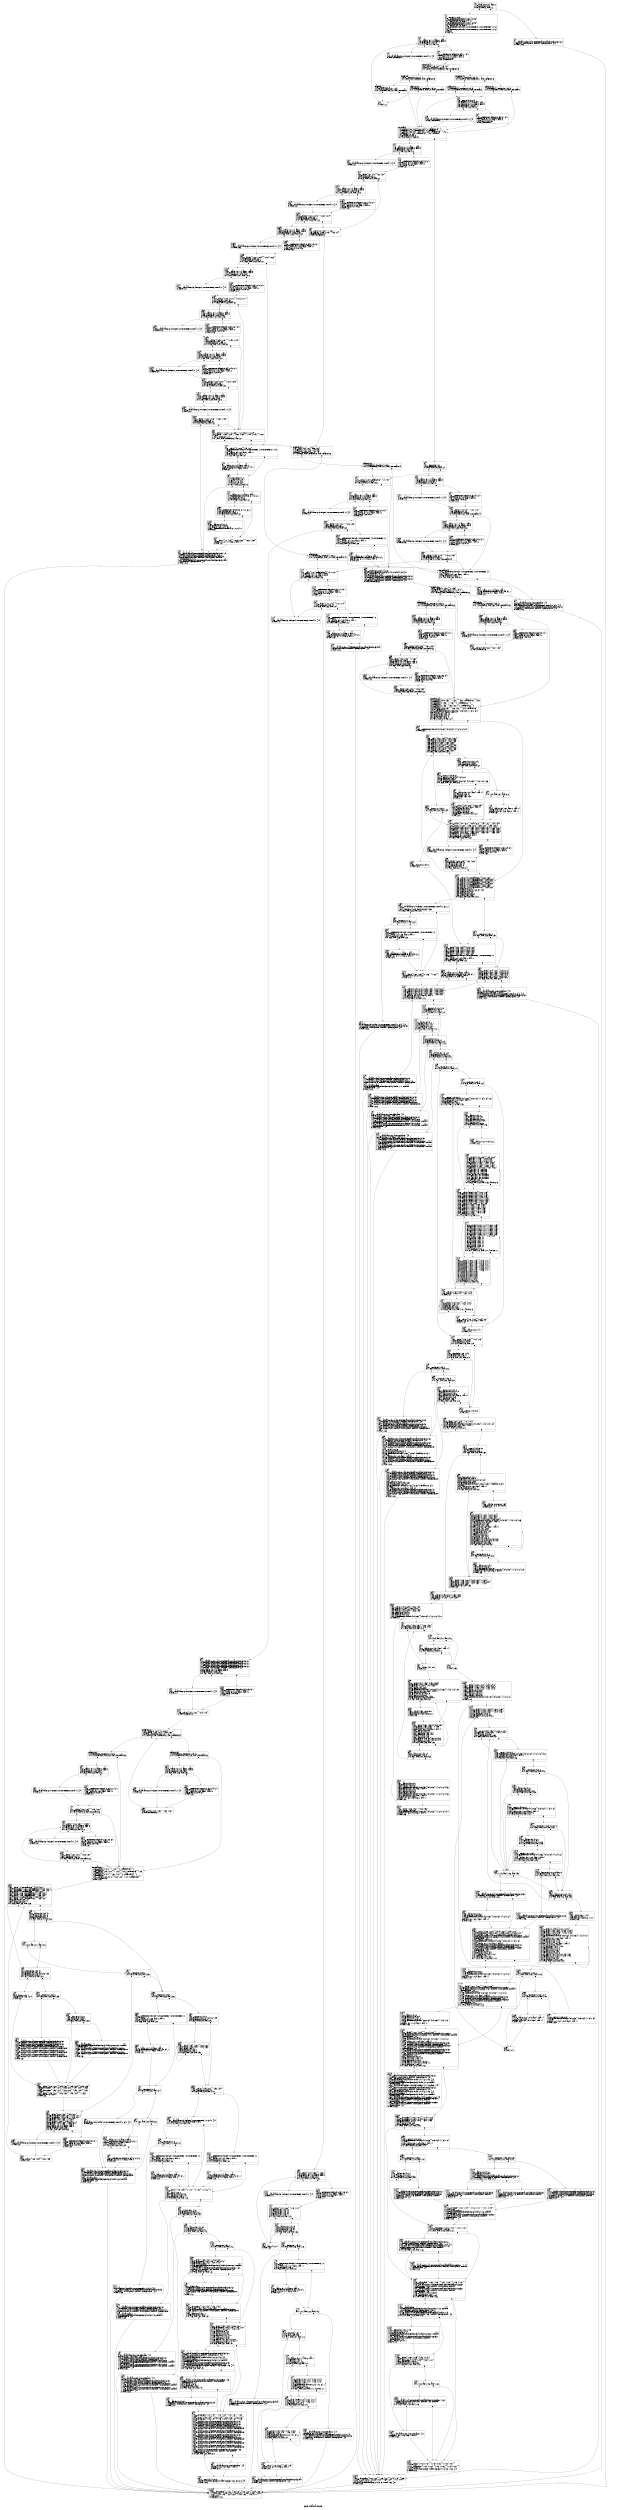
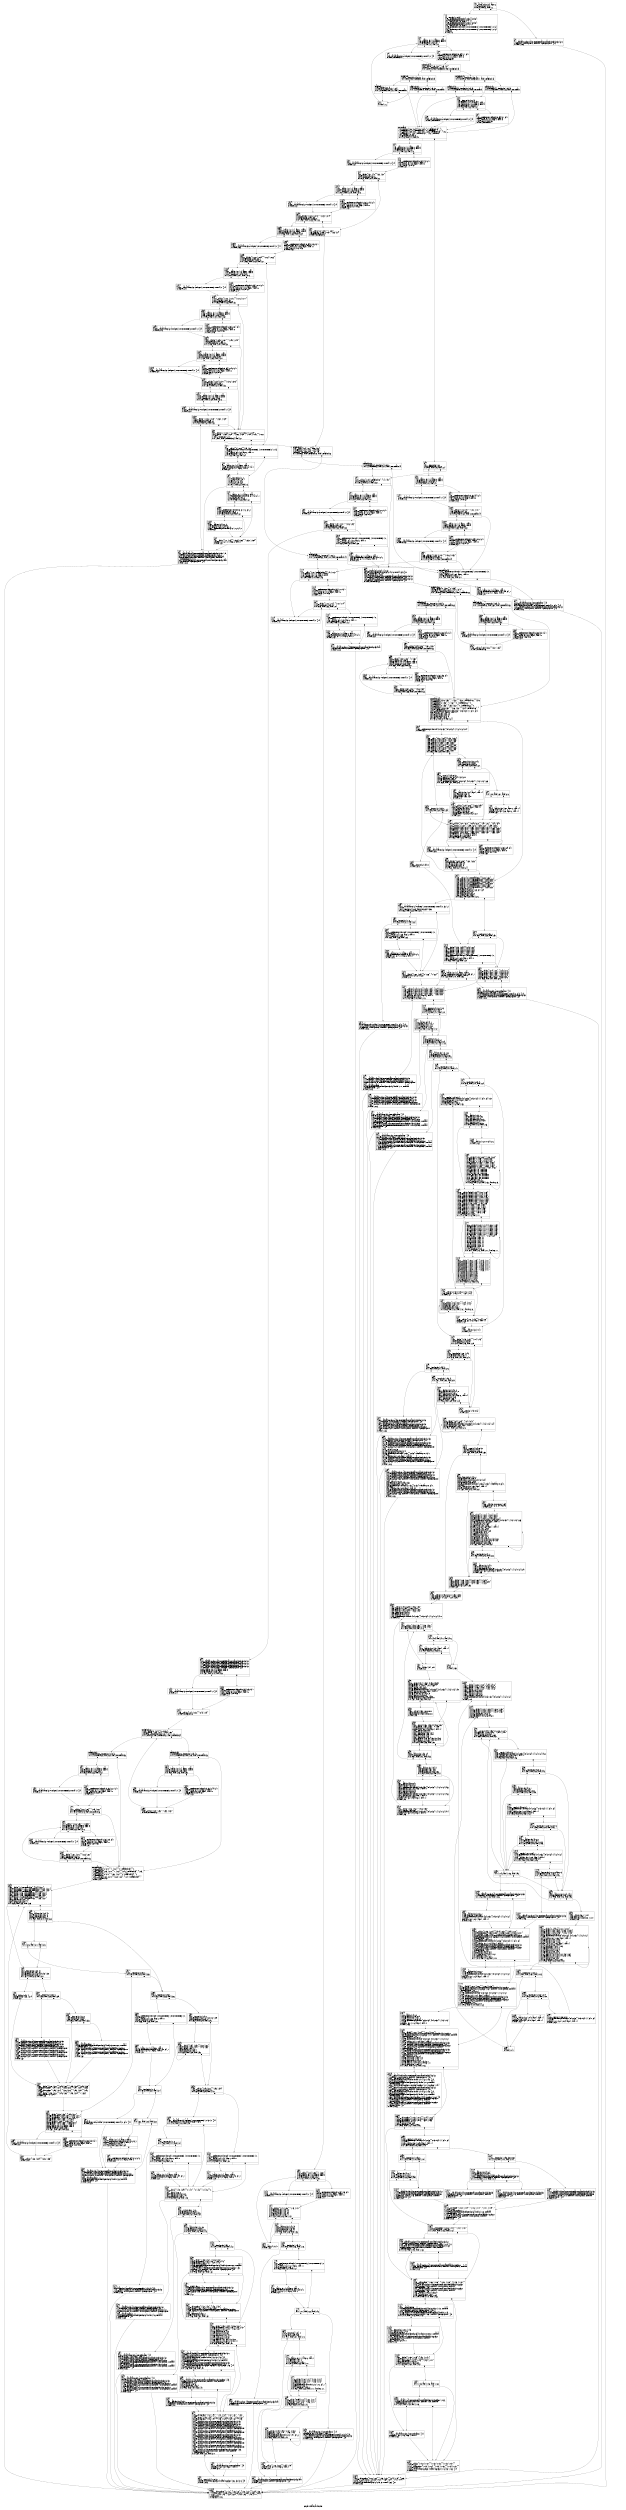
(445, 60) -> (445, 60)
none -> (391, 634)
none -> (429, 1771)
